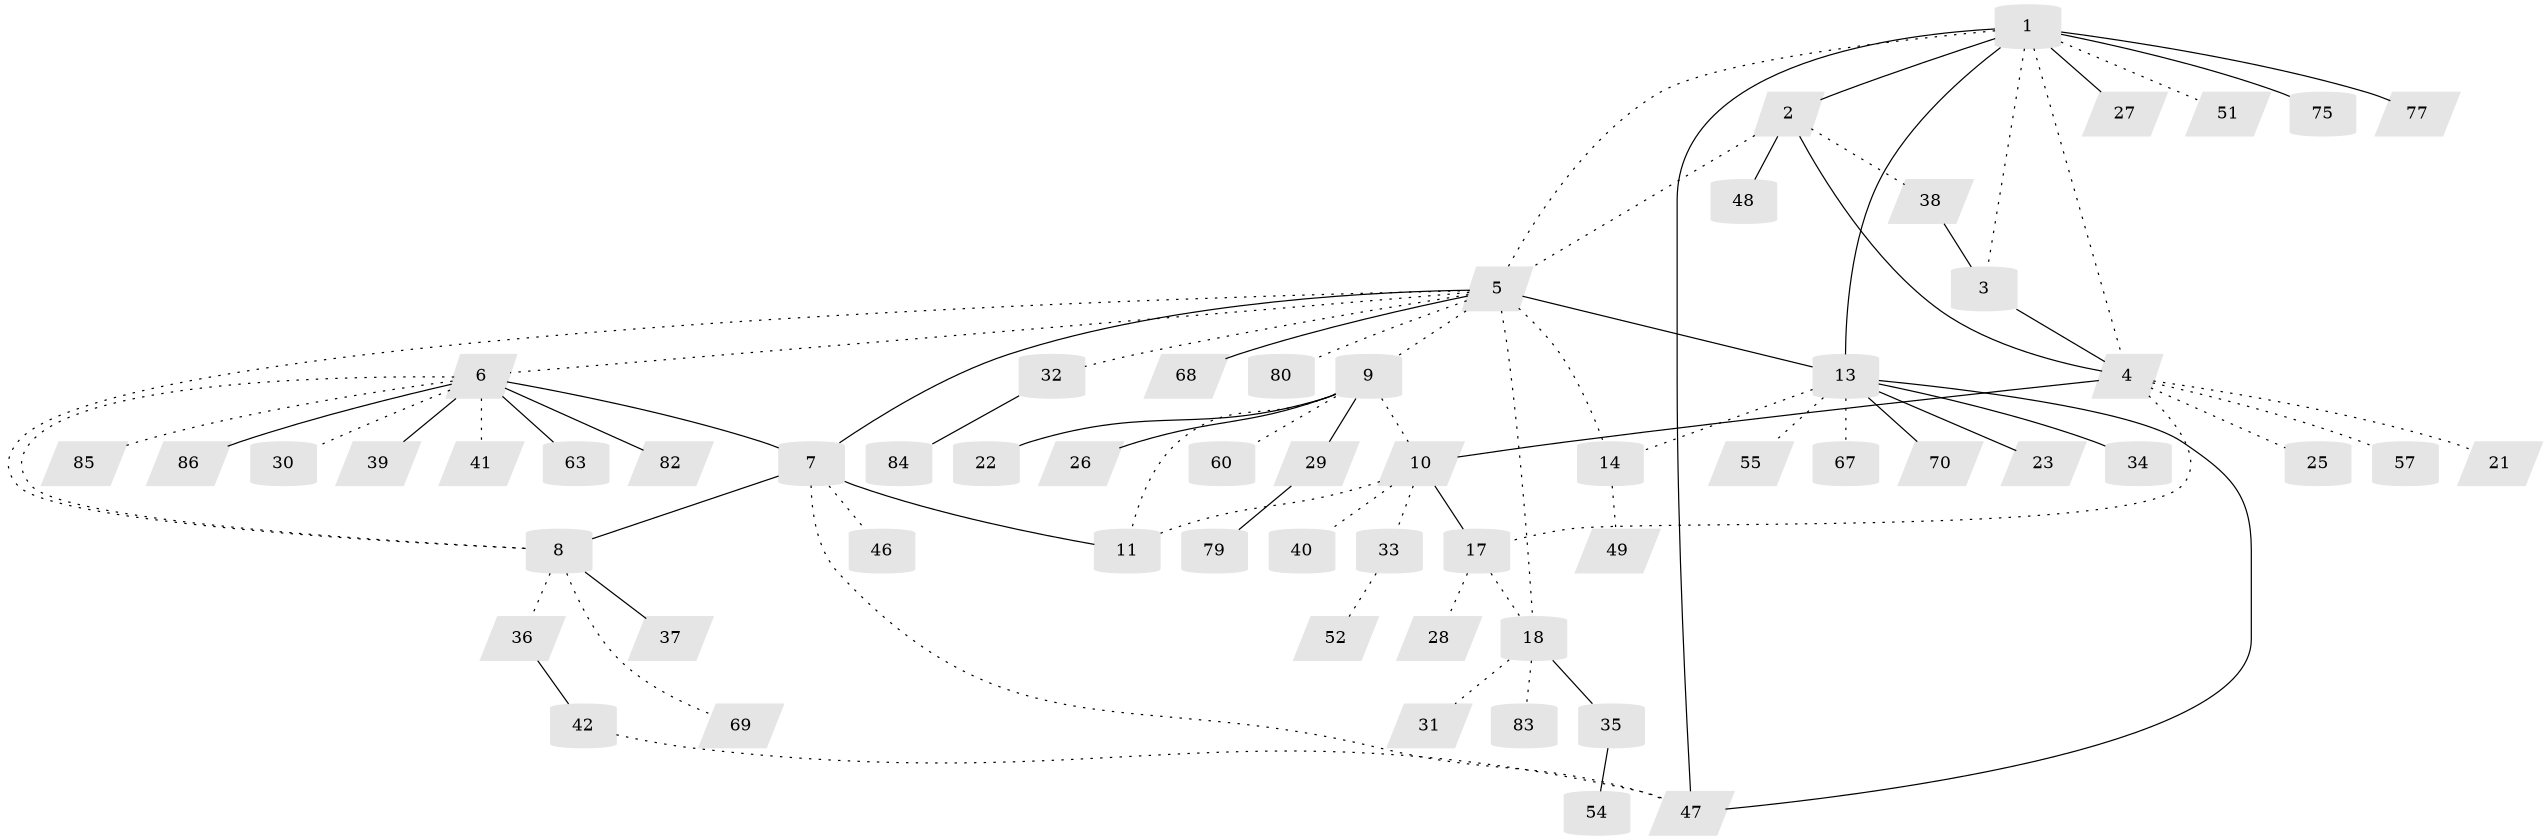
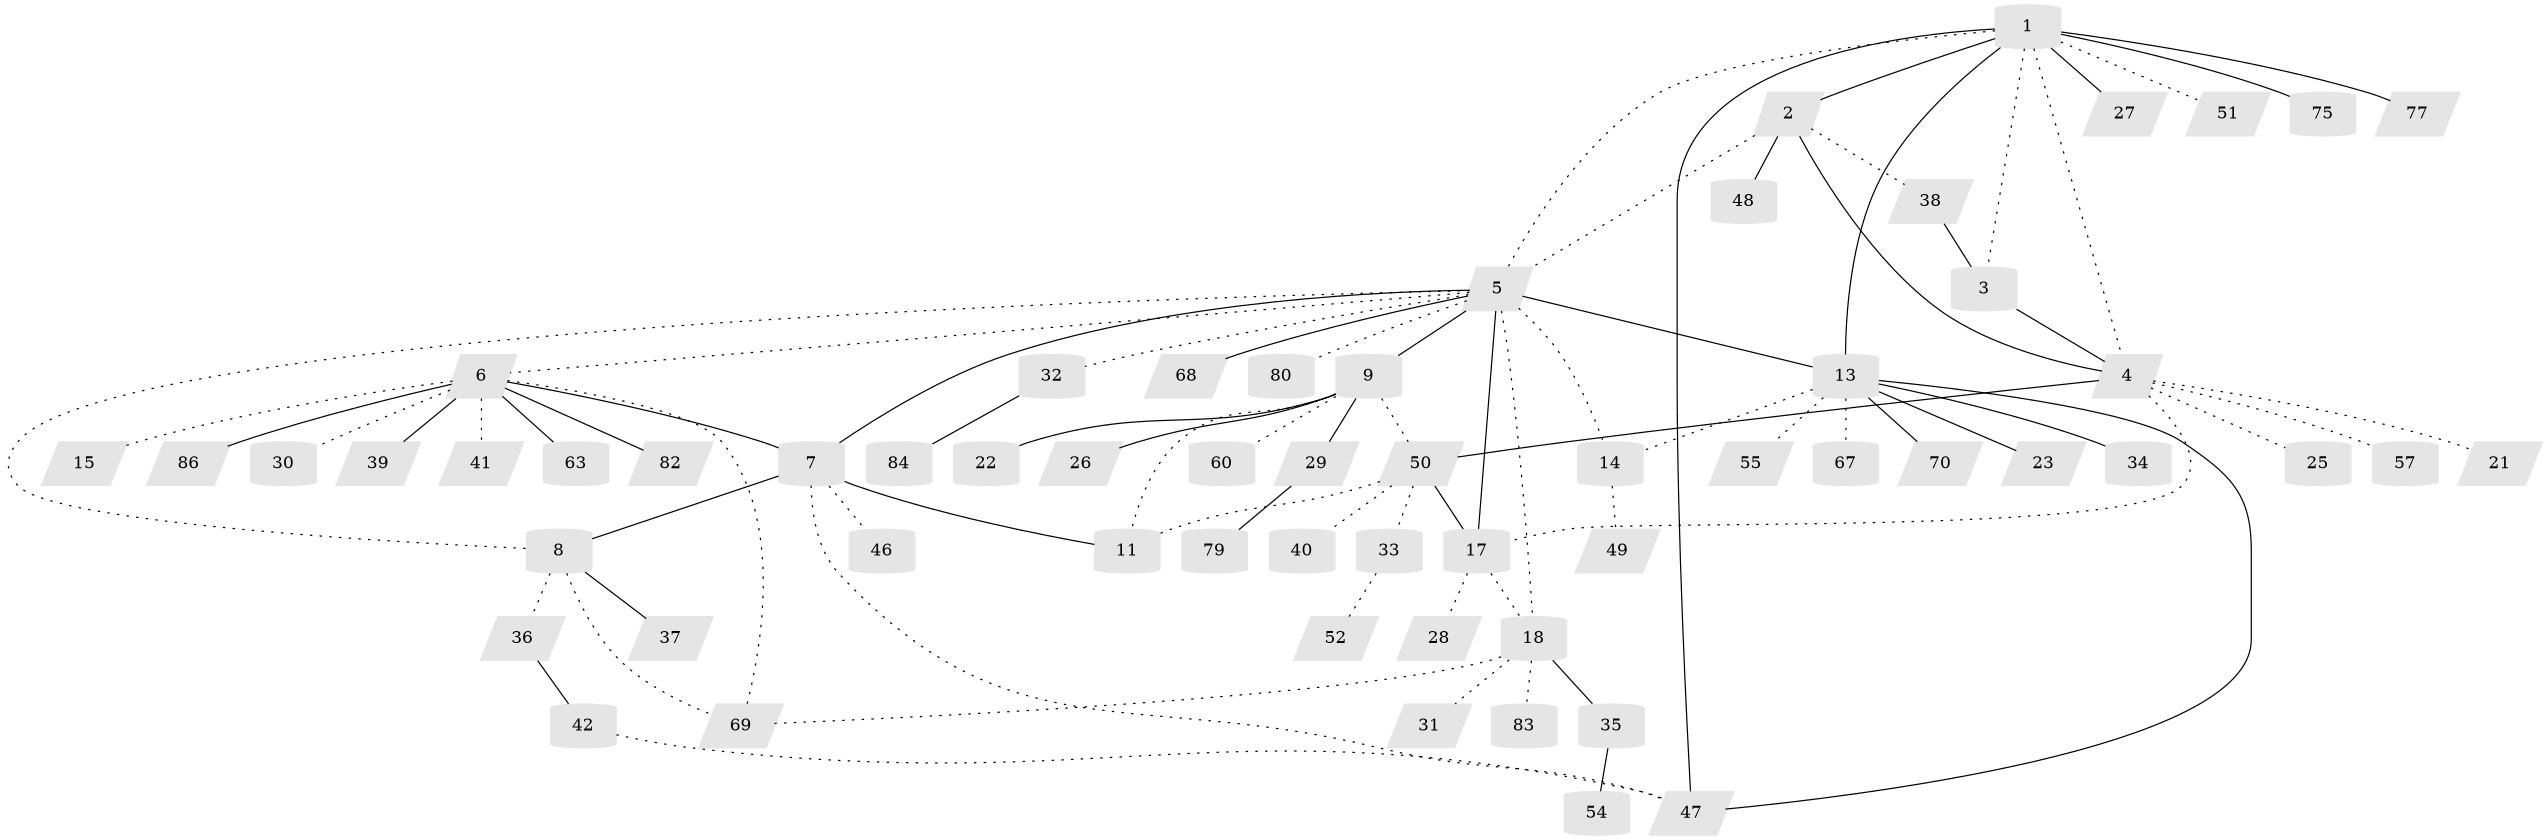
(1432, 333) -> (1432, 333)
none -> (1487, 420)
(85, 464) -> (85, 464)
(1421, 464) -> (1421, 464)
(23, 472) -> (734, 462)
none -> (1139, 703)
